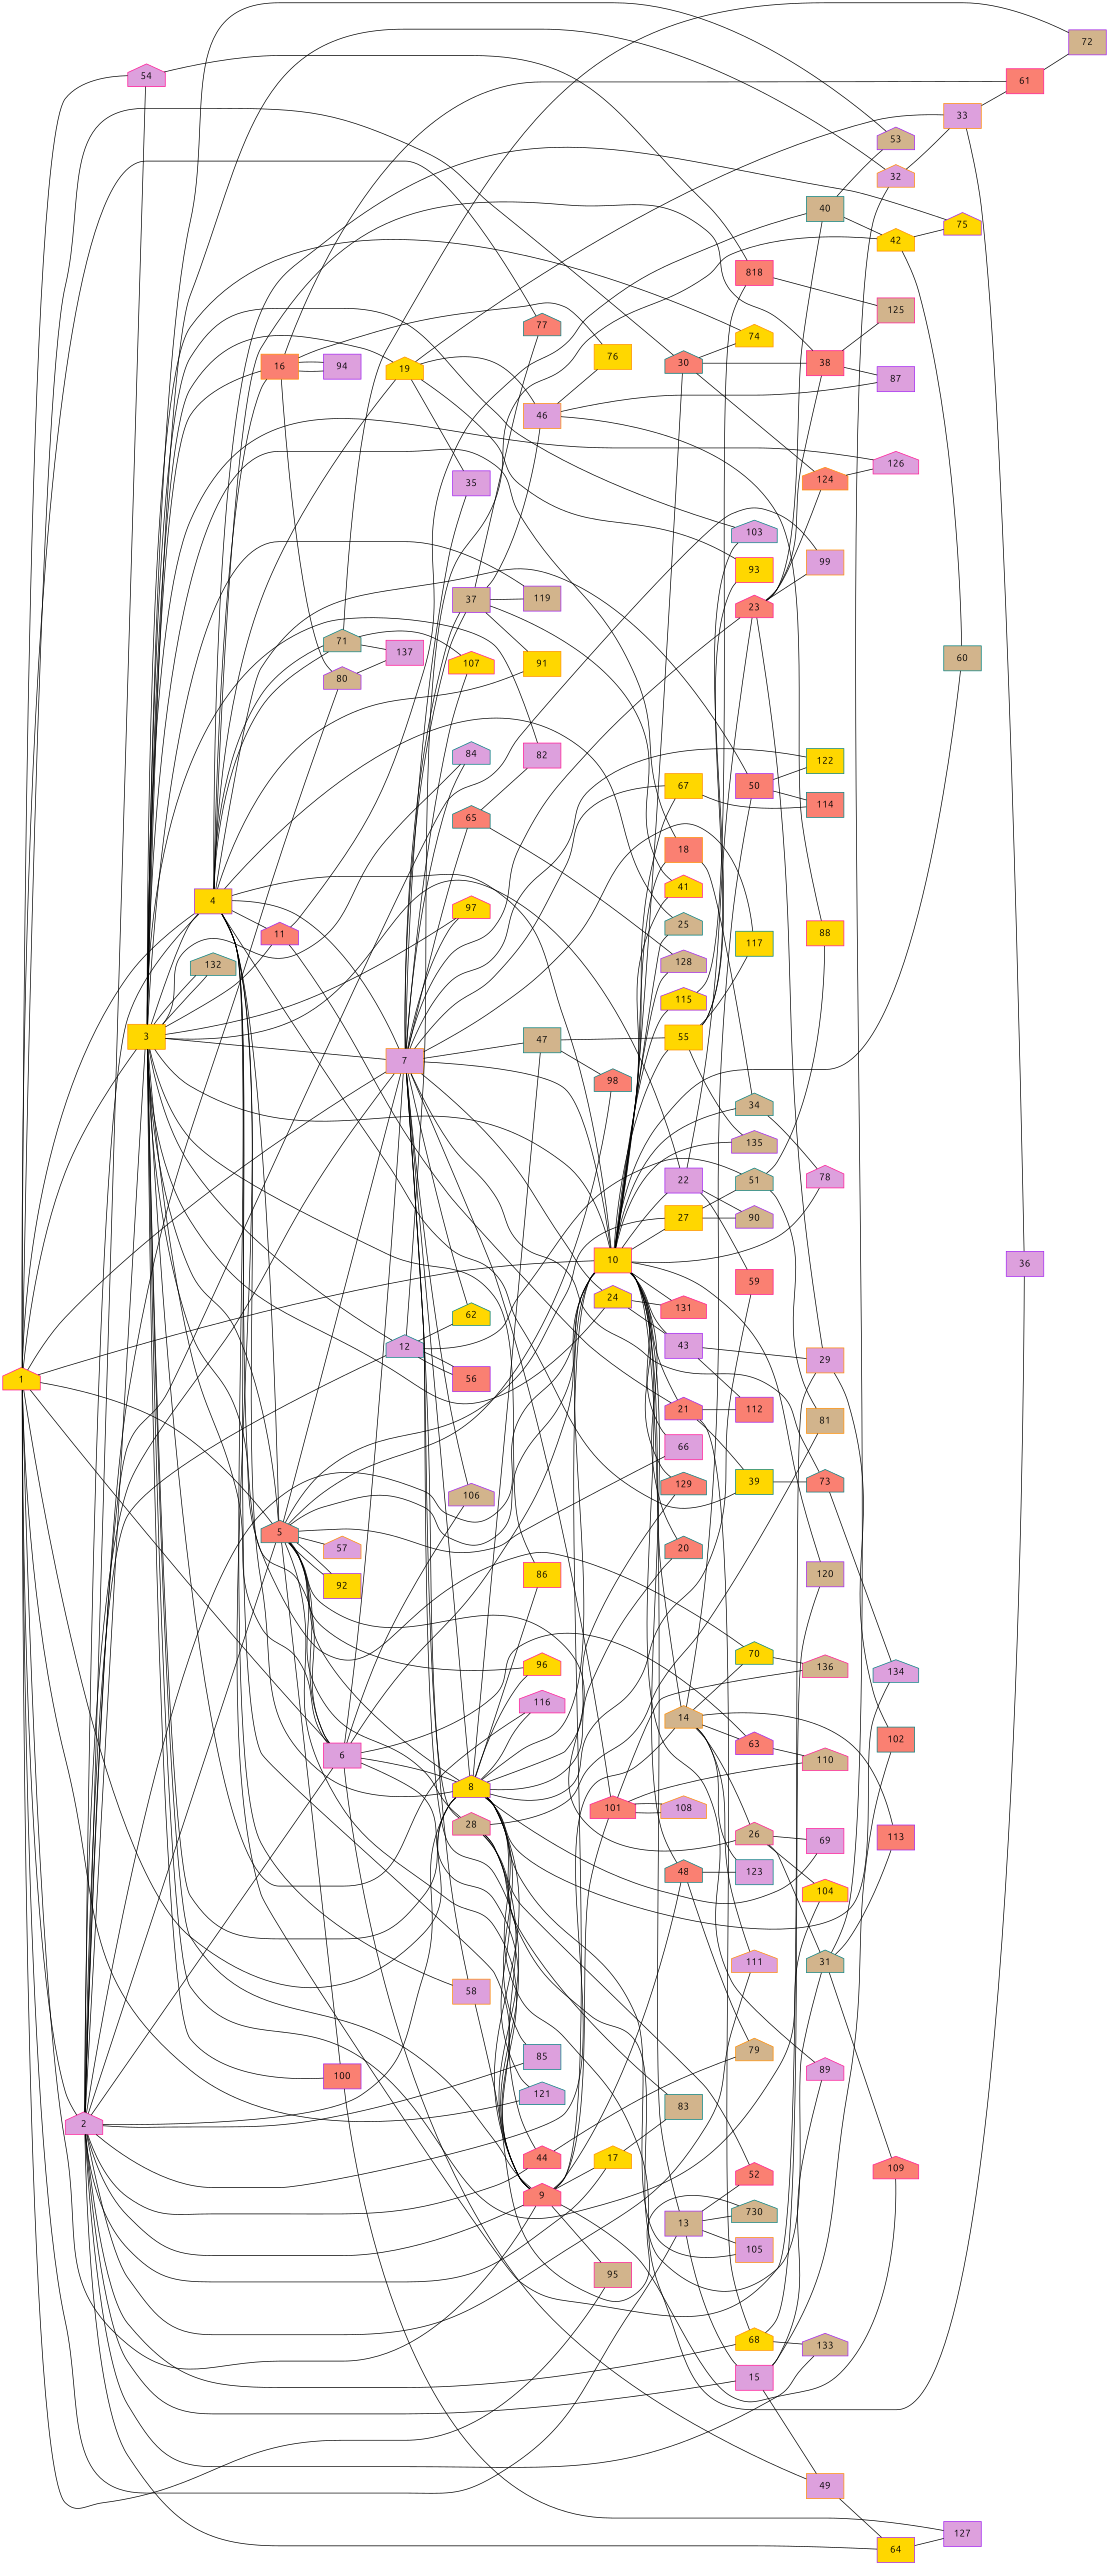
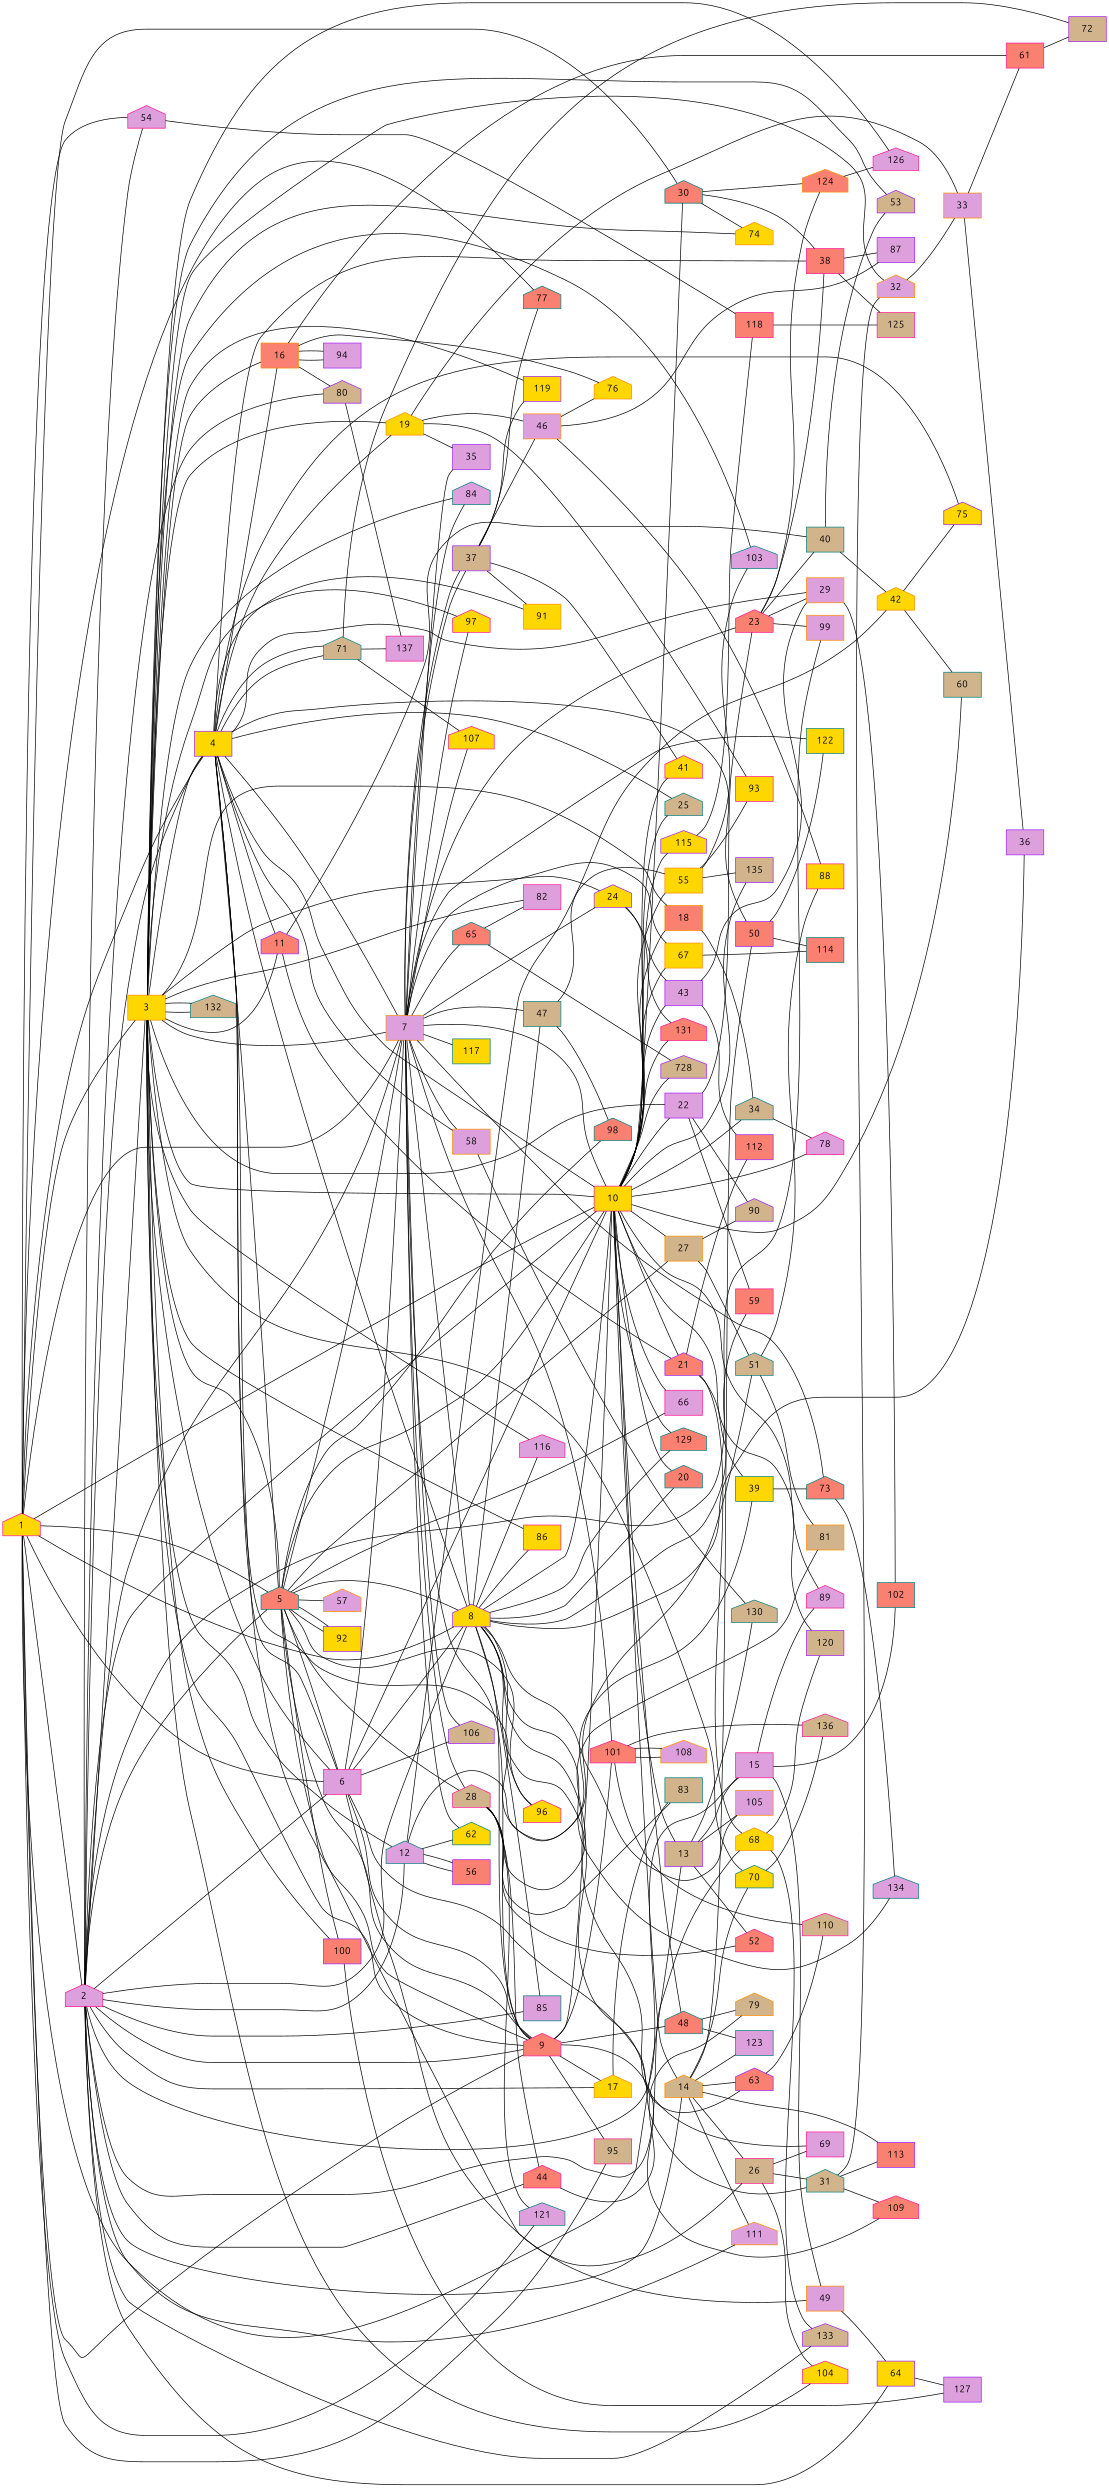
(754, 273) -> (754, 325)
(613, 357) -> (613, 389)
(542, 599) -> (542, 389)
(684, 962) -> (684, 1068)
(720, 1001) -> none
(754, 1143) -> (754, 870)
(684, 1218) -> (684, 1249)
(754, 1835) -> (754, 2171)
(185, 1871) -> none
(754, 2212) -> (754, 1612)
